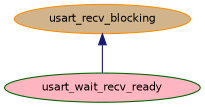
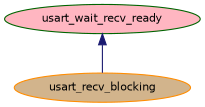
(102, 59) -> (102, 59)
